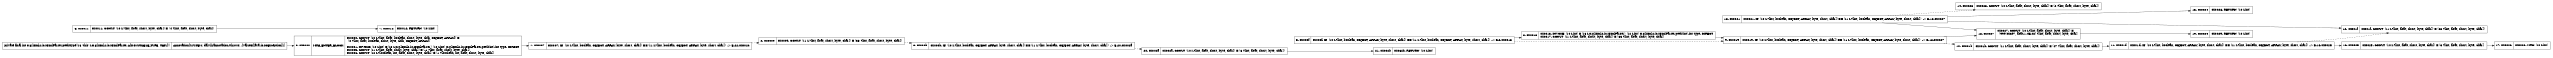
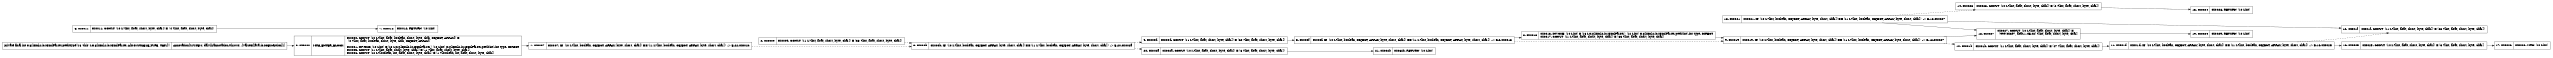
(2068, 14) -> (2145, 9)
none -> (1214, 40)
(754, 43) -> (831, 47)
